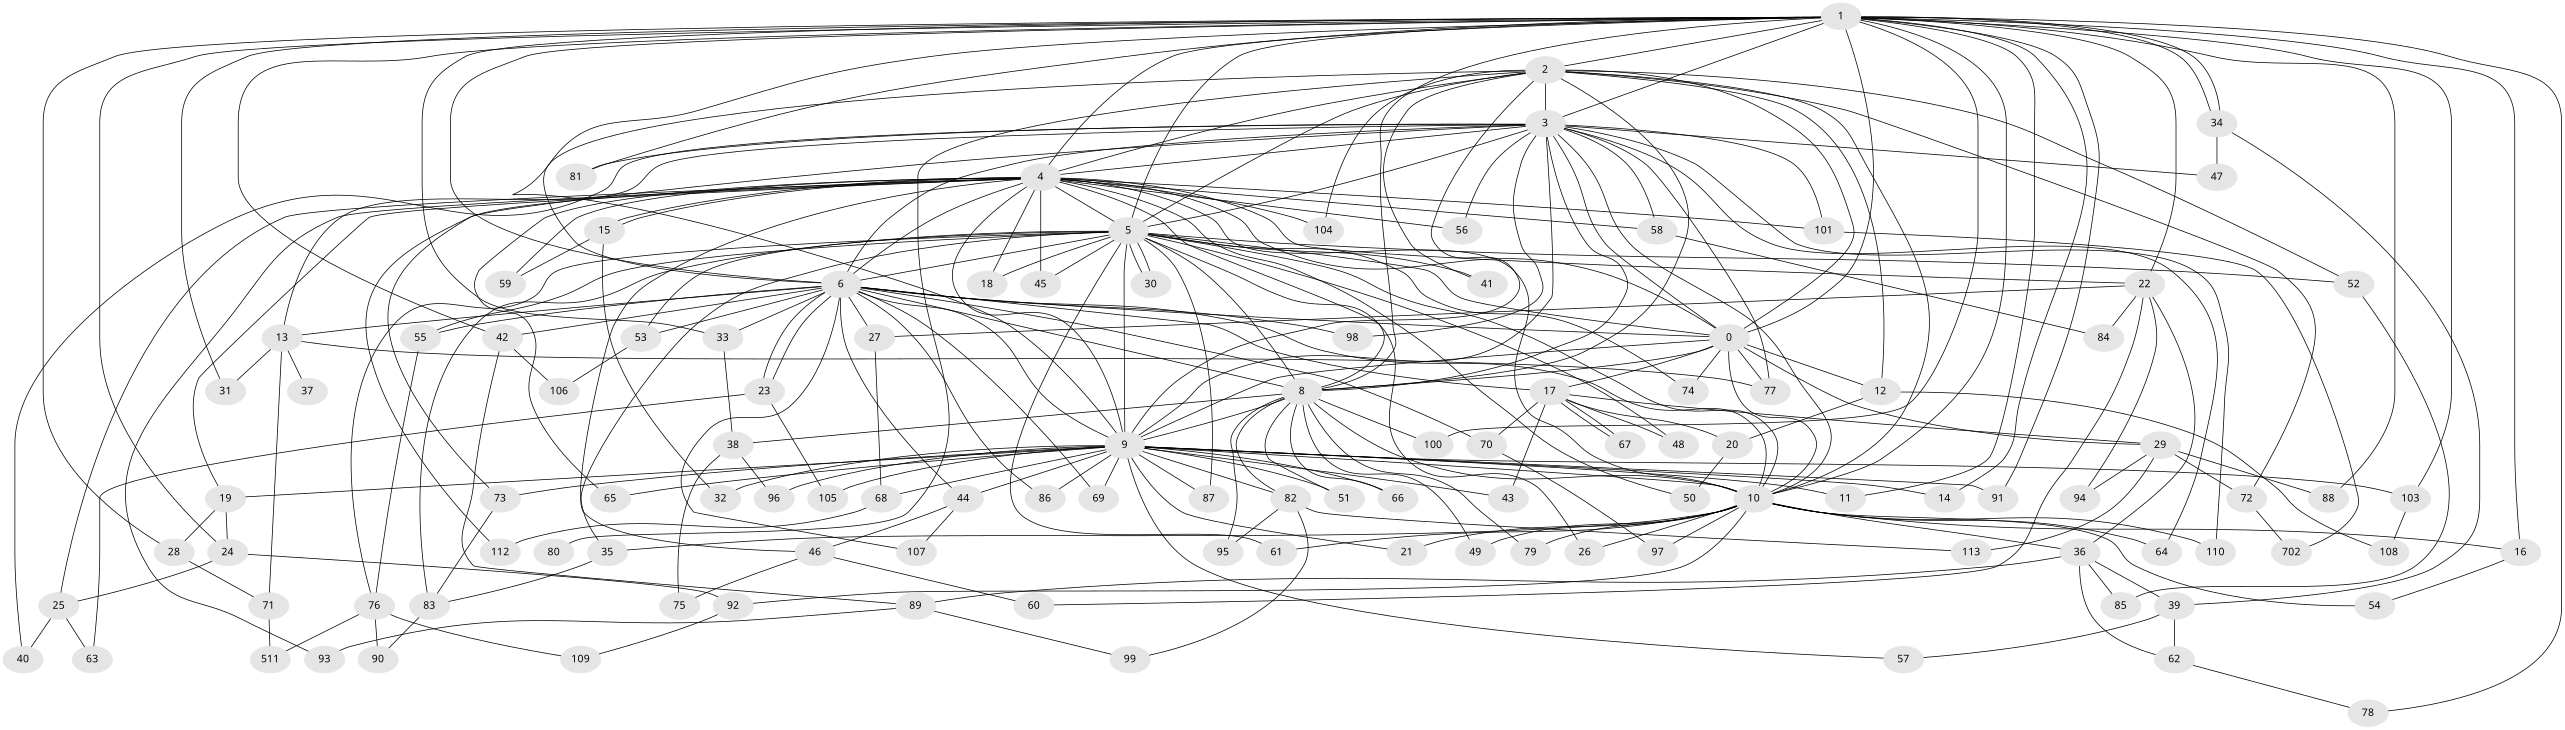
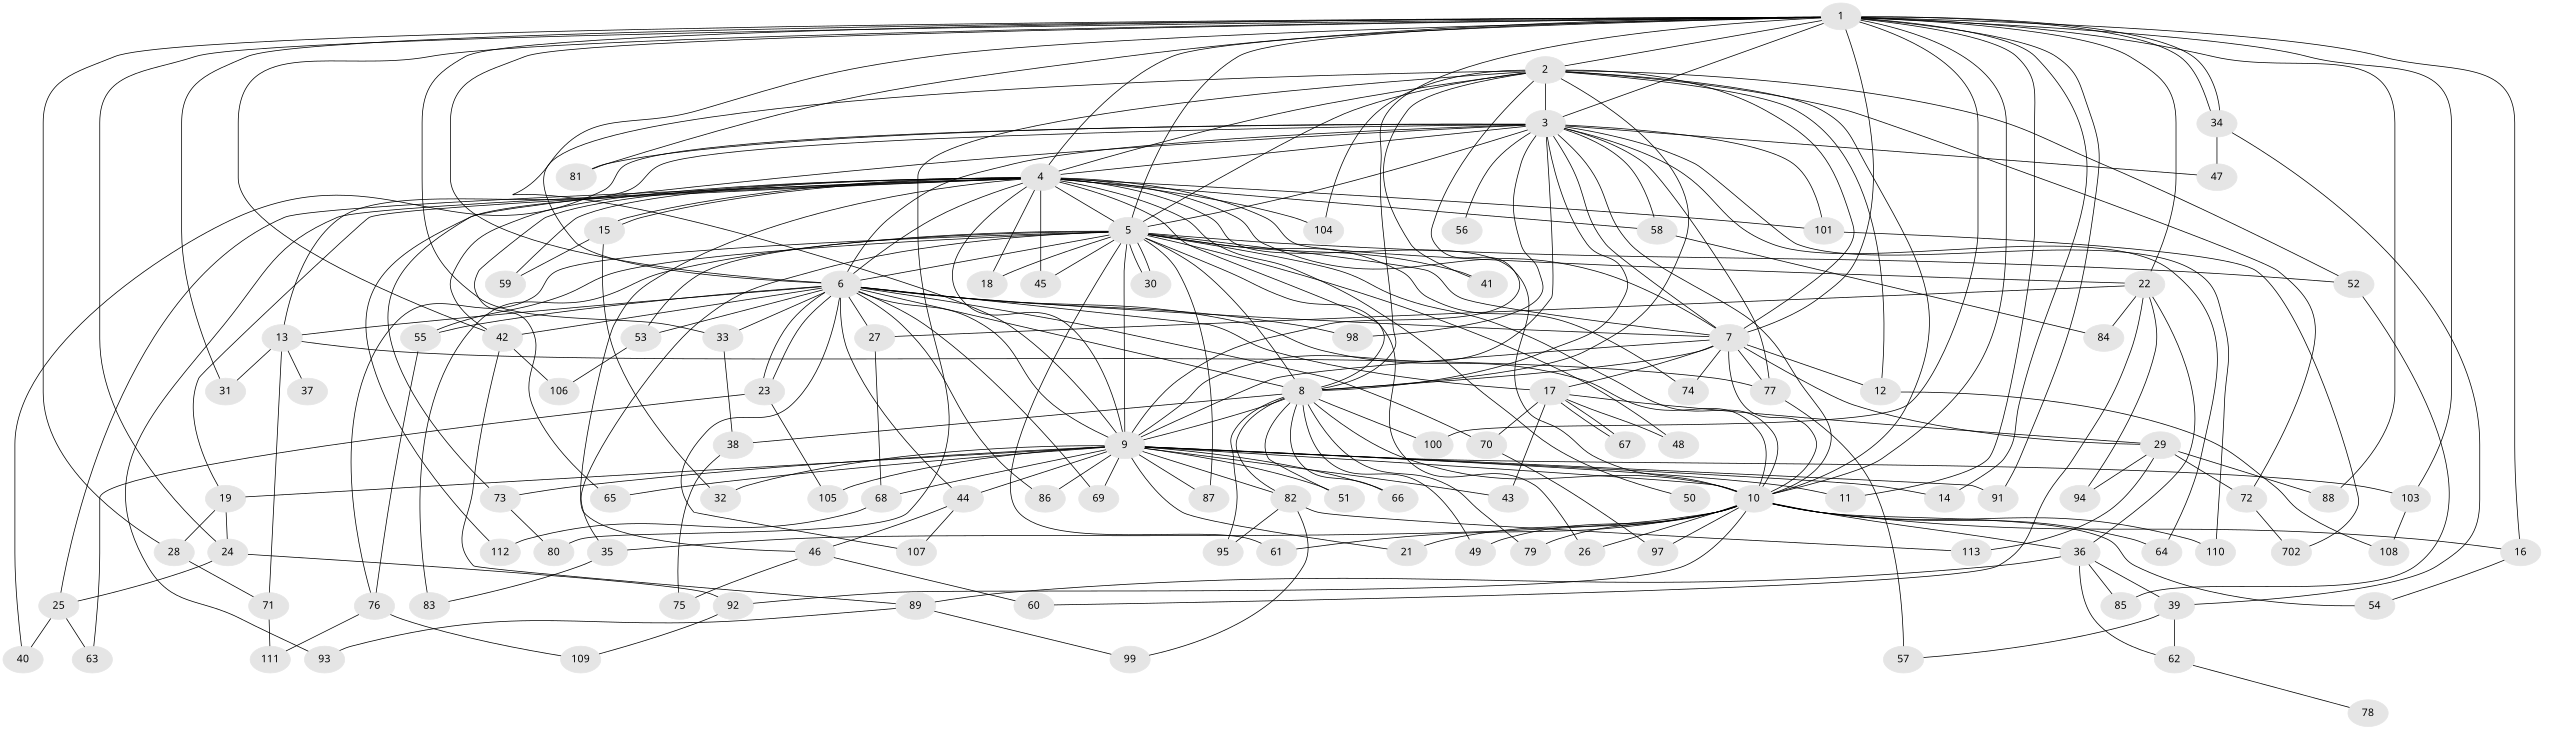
(2560, 108) -> none
(1271, 206) -> (525, 217)
(1729, 338) -> (1729, 338)
(1732, 445) -> none
(774, 499) -> none
(469, 546) -> (527, 525)
(1471, 627) -> (1880, 505)
(270, 660) -> (270, 660)
(378, 660) -> none
